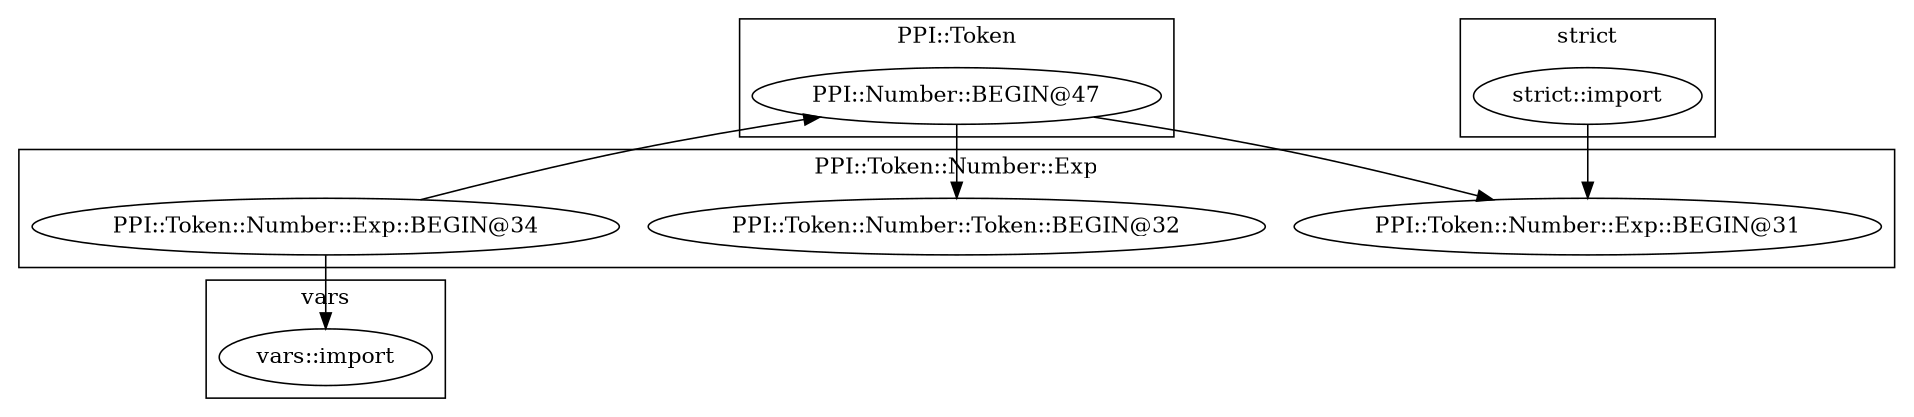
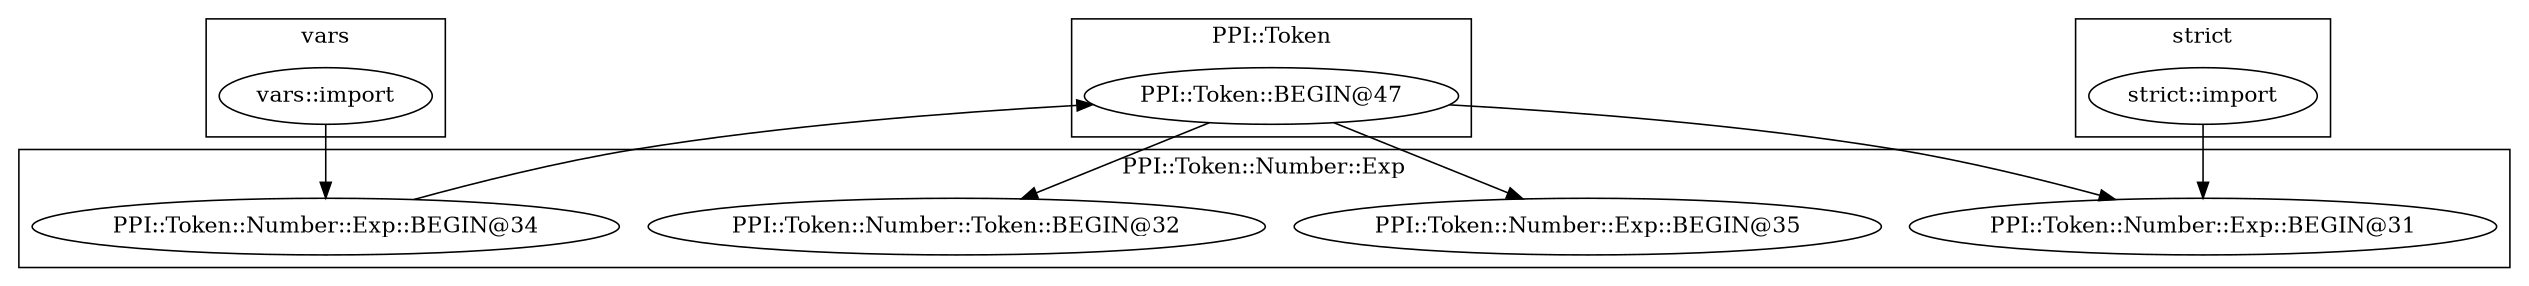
(957, 96) -> (1271, 96)
none -> (1588, 227)
(326, 290) -> (326, 159)
